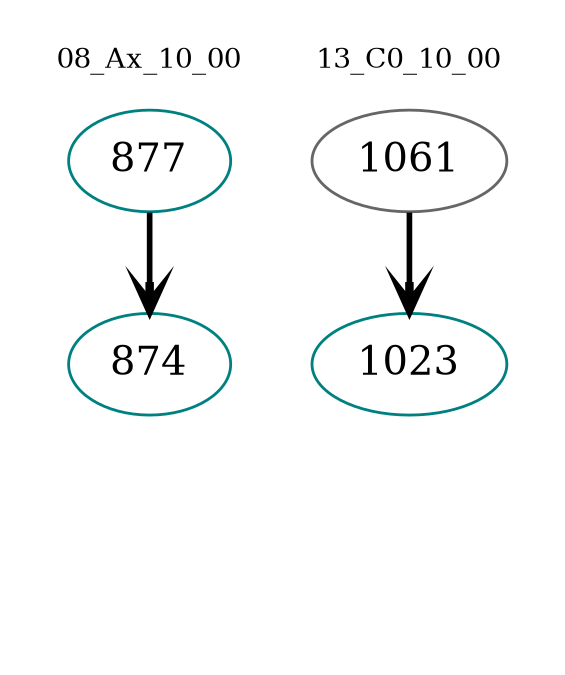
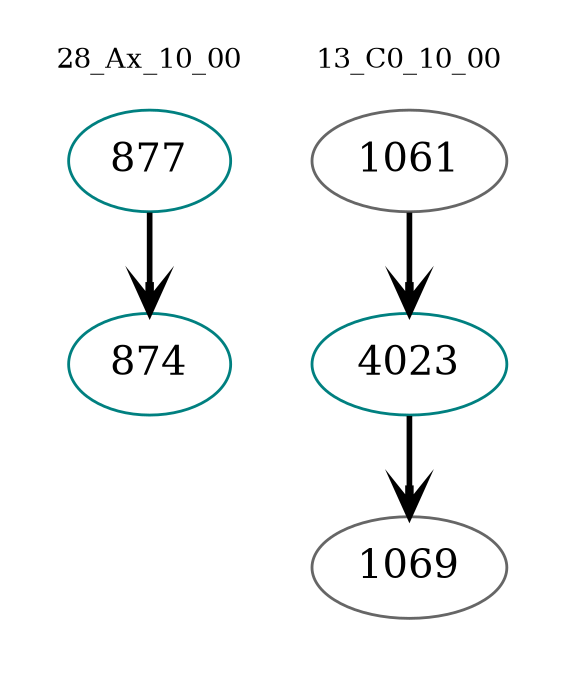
(150, 61) -> (150, 61)
(409, 364) -> (409, 364)
none -> (409, 568)
